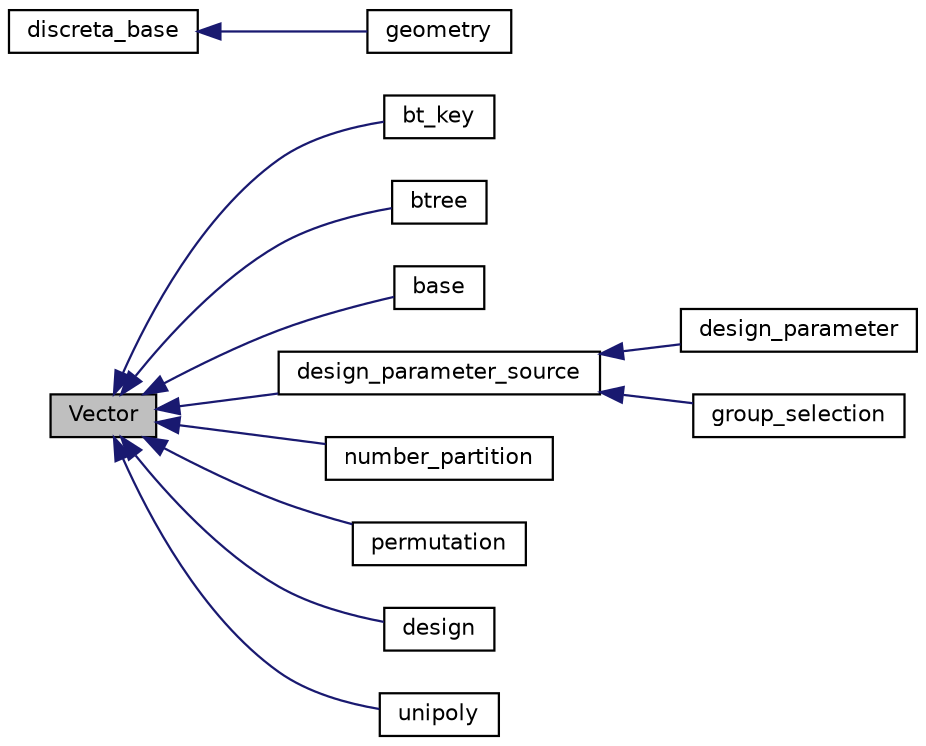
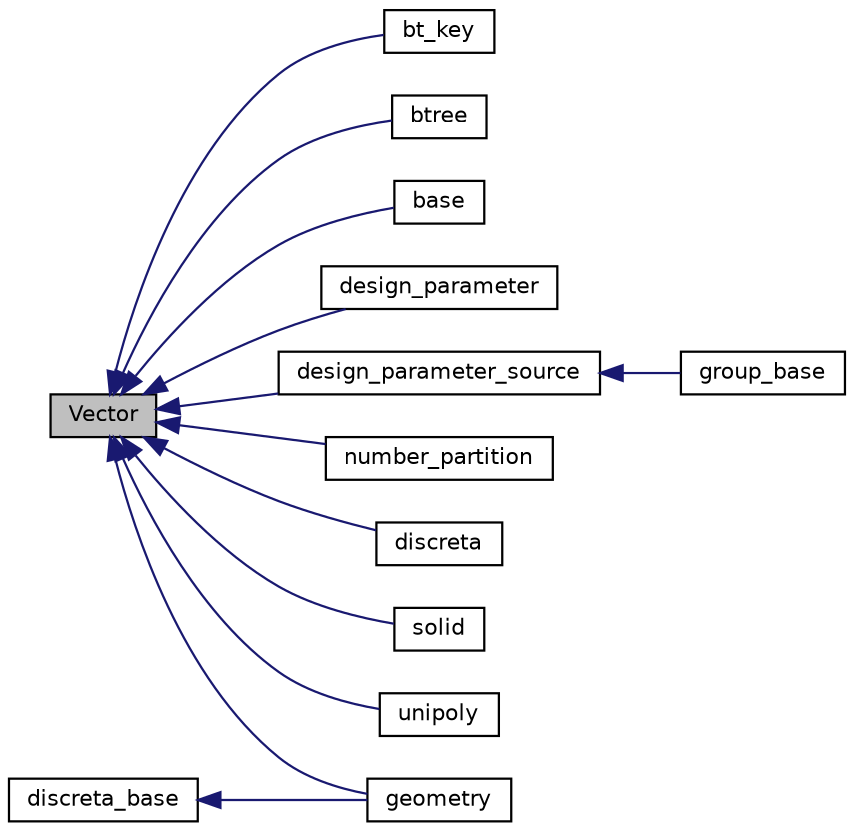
(652, 348) -> (253, 341)
(799, 416) -> (763, 373)
(439, 544) -> (439, 544)
(439, 629) -> (439, 629)
none -> (199, 663)
